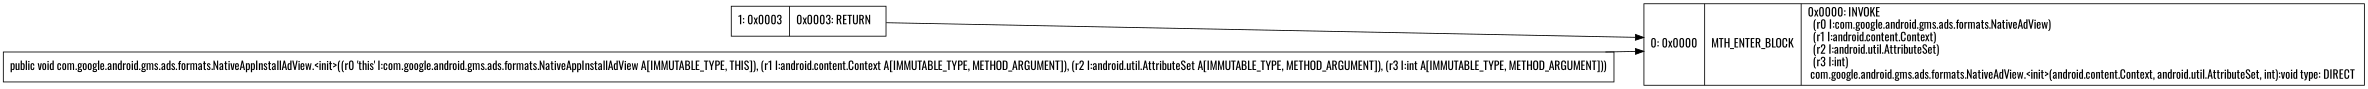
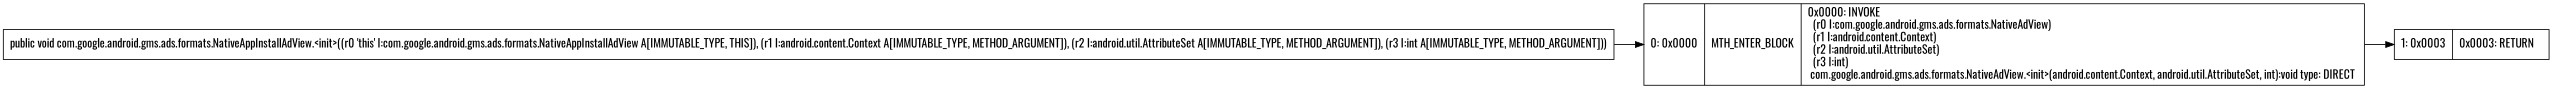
(1261, 30) -> (2375, 45)
